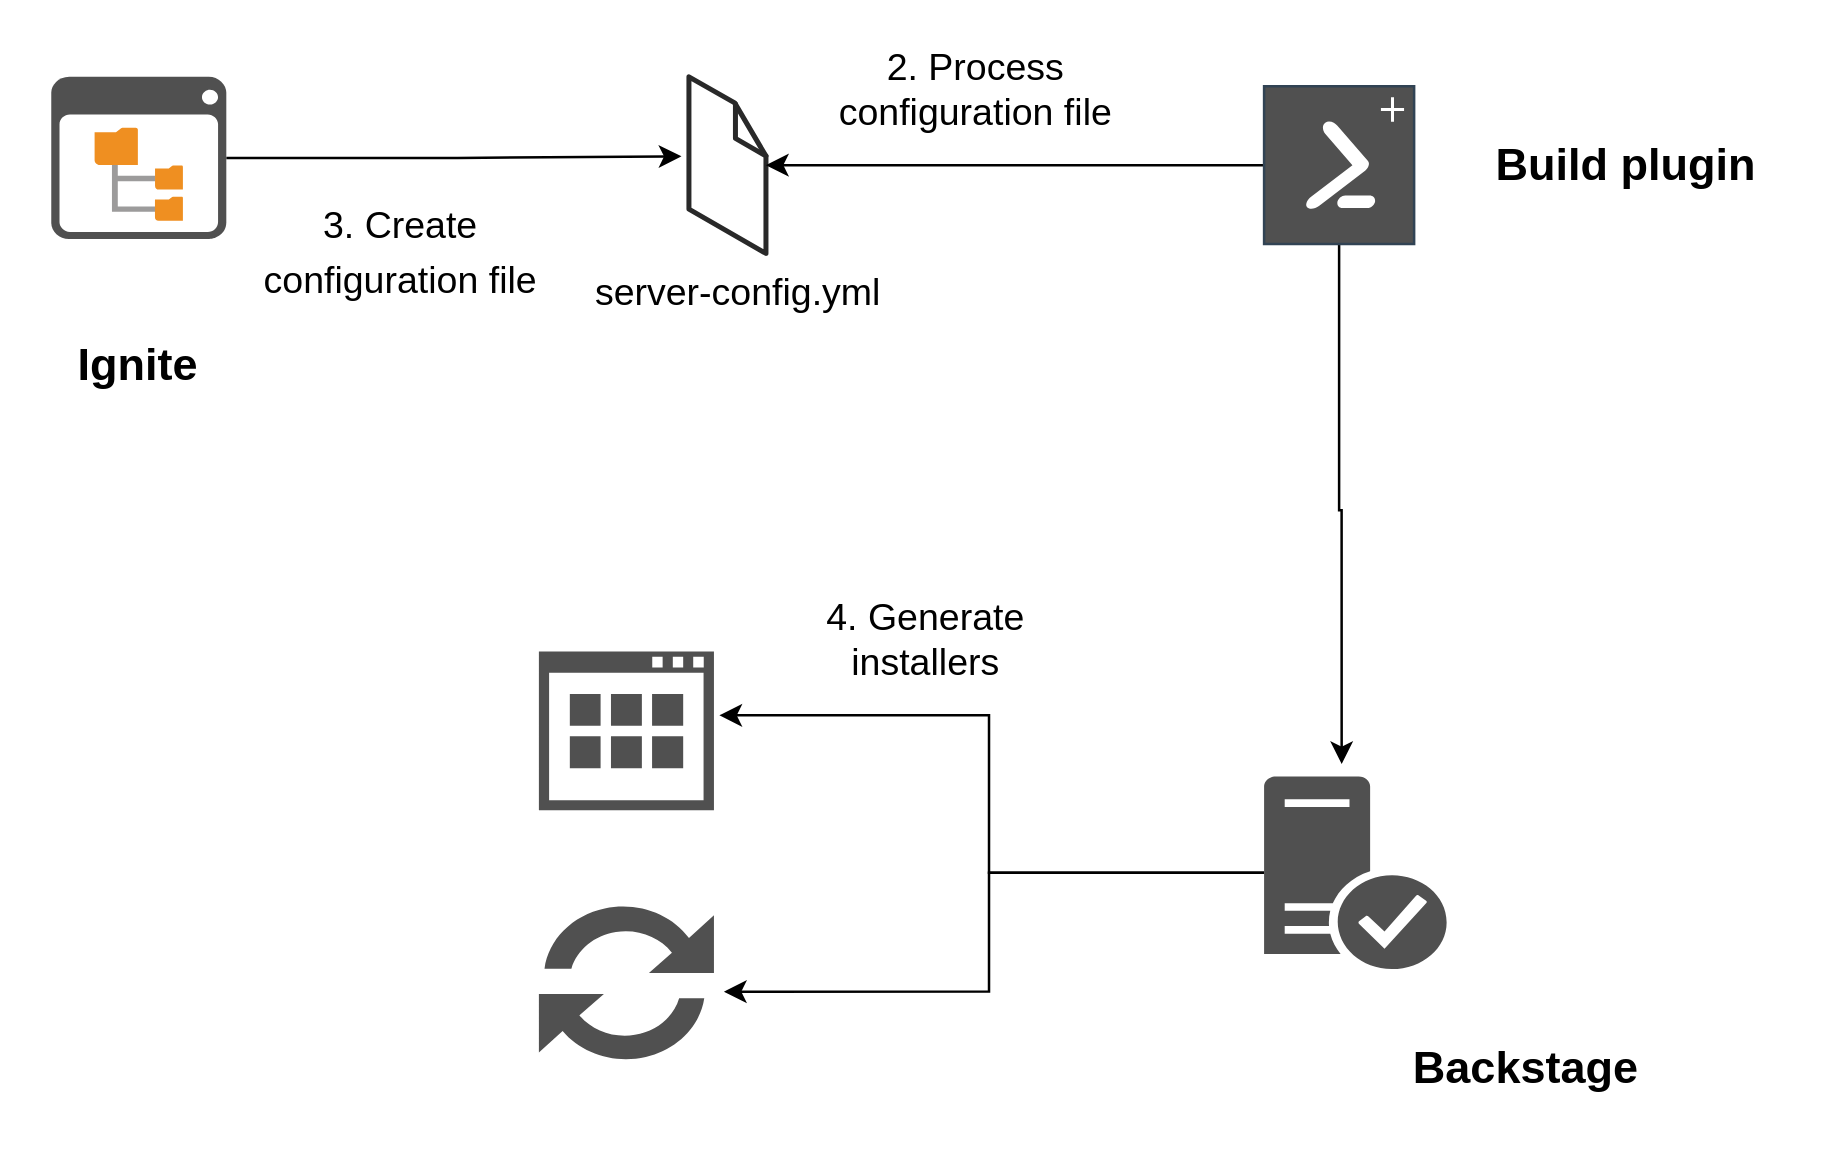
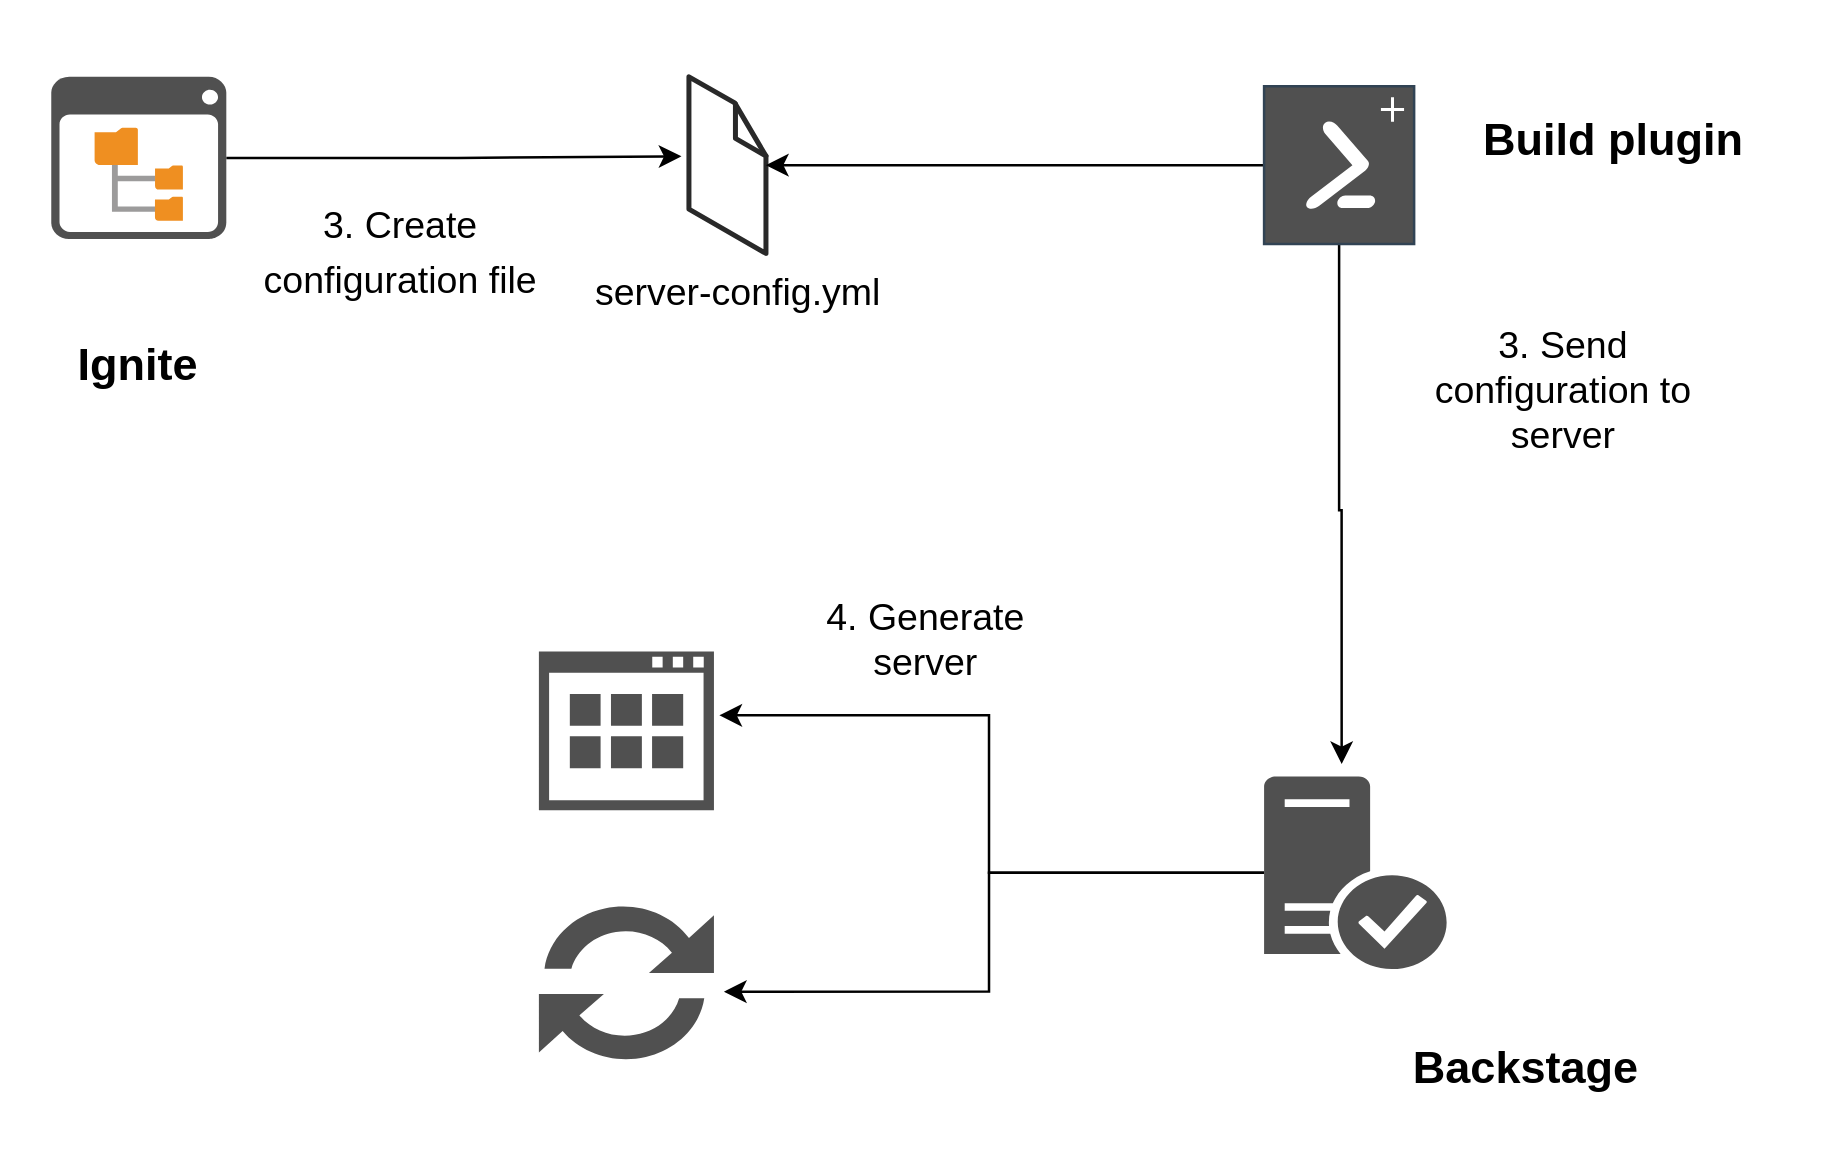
(976, 89) -> none
(1626, 165) -> (1614, 140)
none -> (1564, 389)
(926, 639) -> (926, 639)
